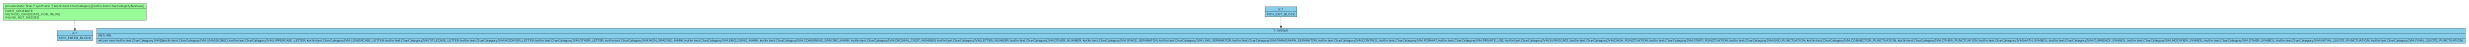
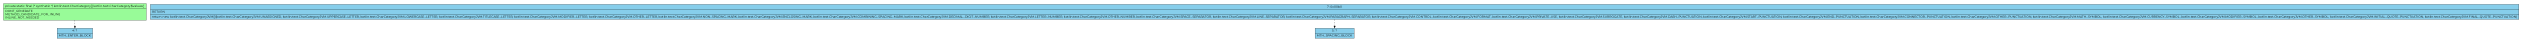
(1281, 14) -> (1335, 36)
(1281, 21) -> (1335, 23)
